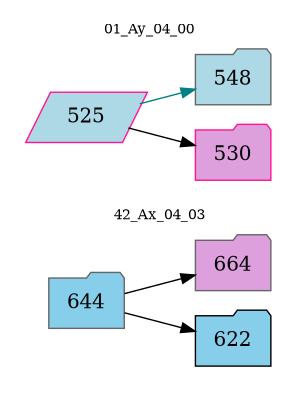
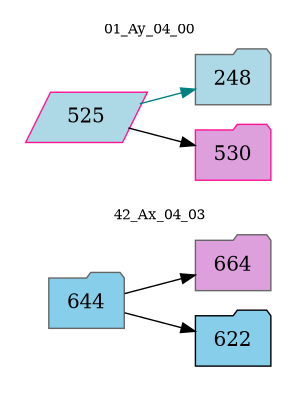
(233, 80) -> (233, 80)
